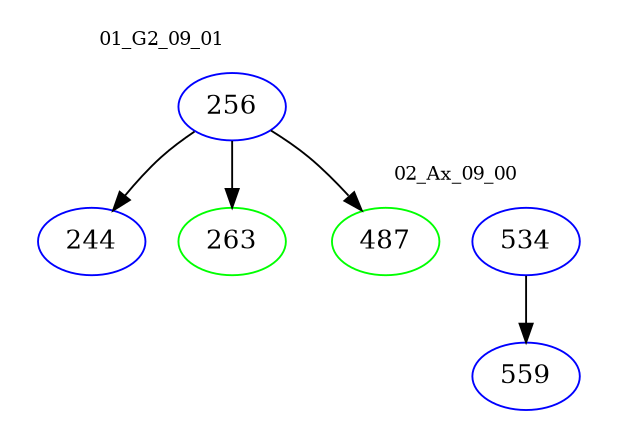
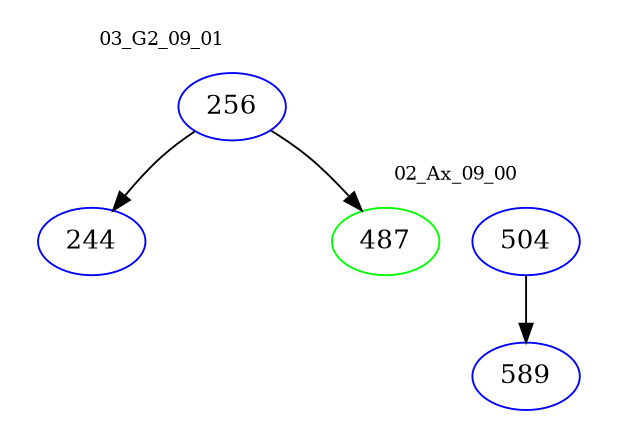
(162, 40) -> (162, 40)
(232, 242) -> none
(526, 242) -> (526, 242)
(526, 376) -> (526, 376)
